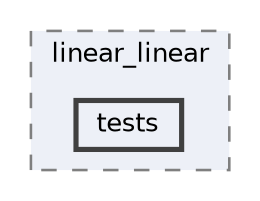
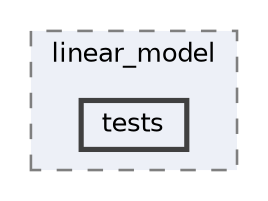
(130, 55) -> (134, 55)
